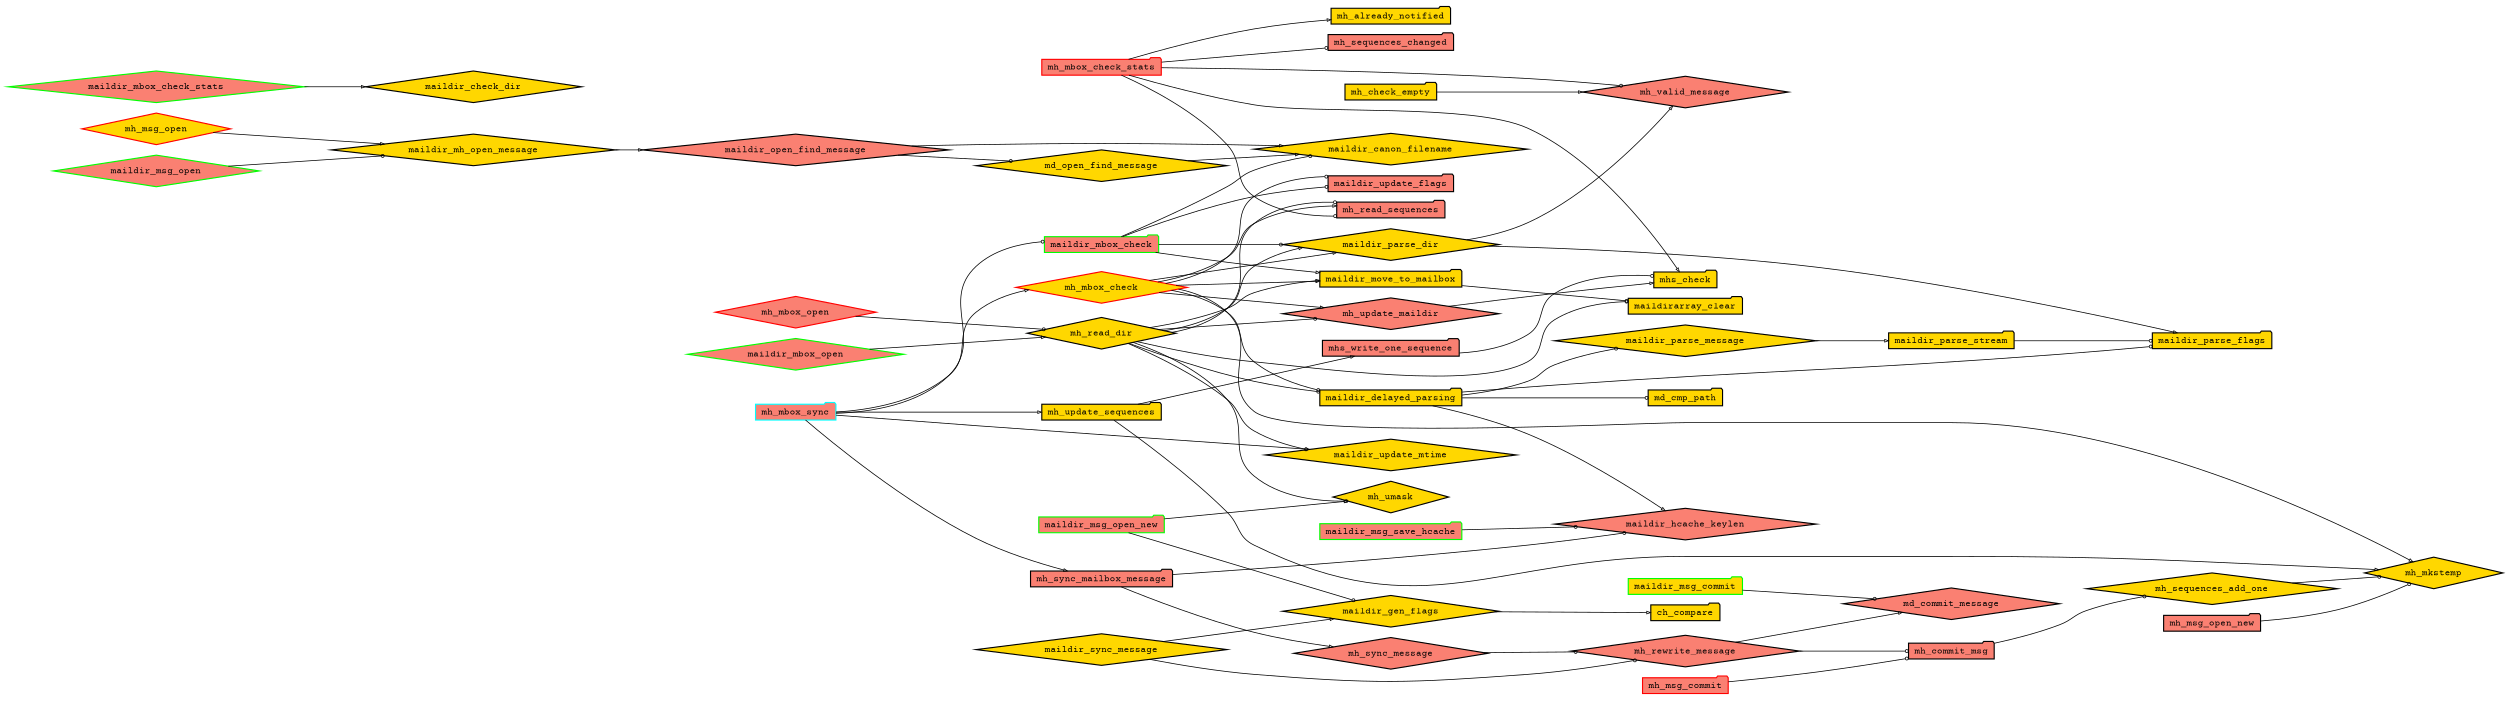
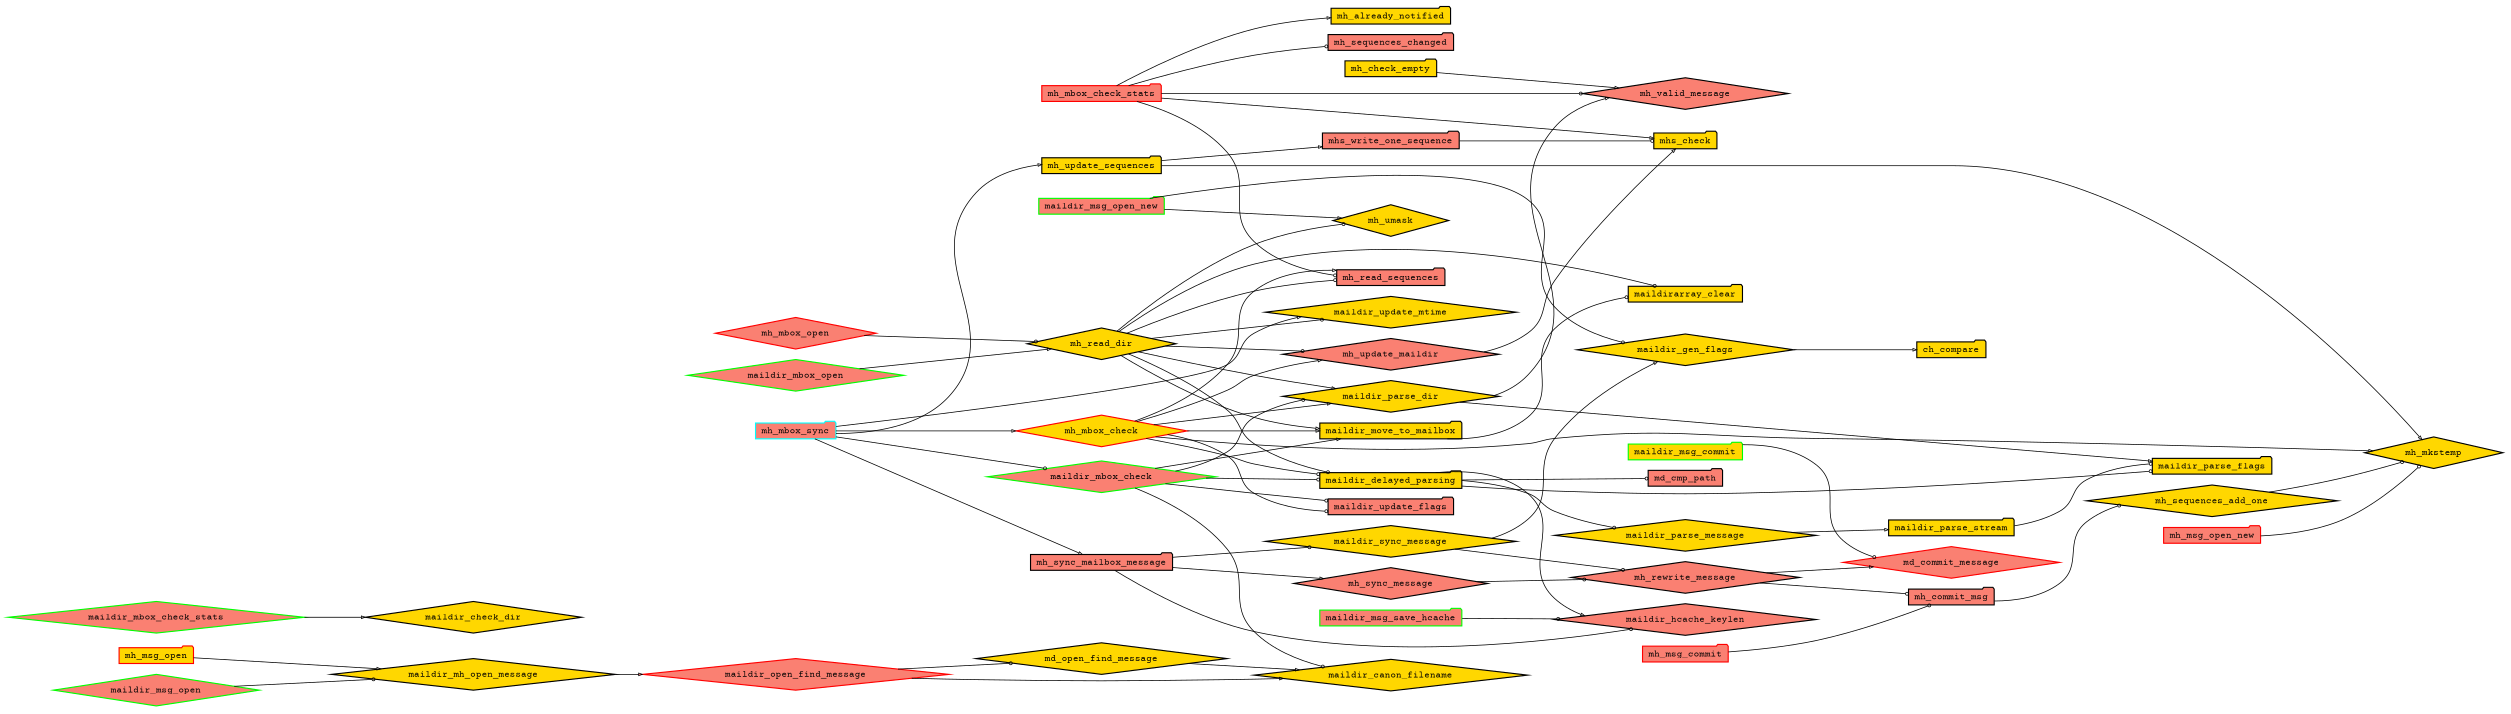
(156, 129) -> (156, 656)
(796, 150) -> (796, 674)
(1102, 245) -> (1102, 477)
(1685, 398) -> (1685, 478)
none -> (1261, 479)
none -> (1240, 552)
(1951, 604) -> (1951, 562)
(2212, 623) -> (2212, 535)
